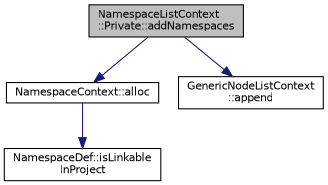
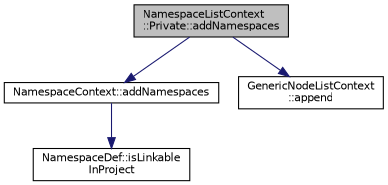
(83, 93) -> (112, 93)
